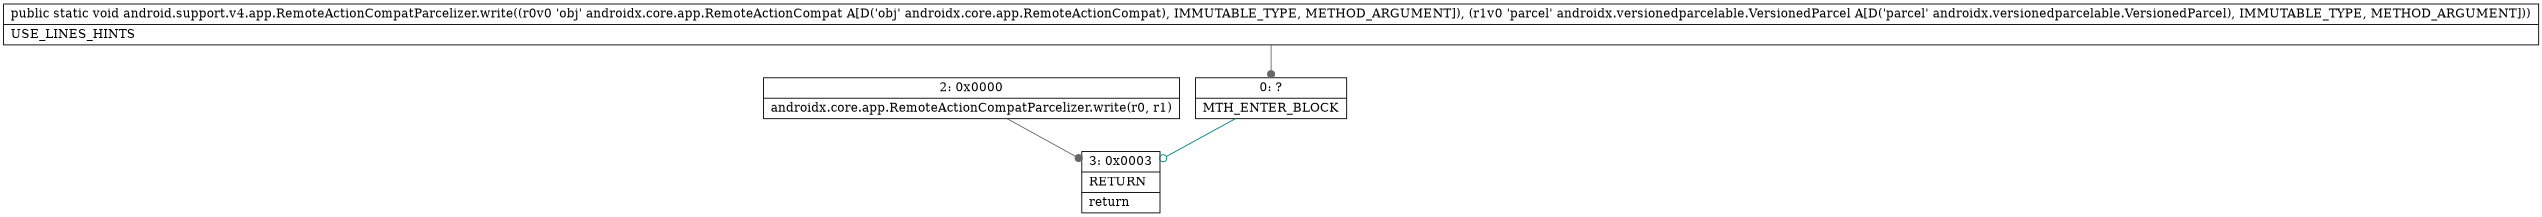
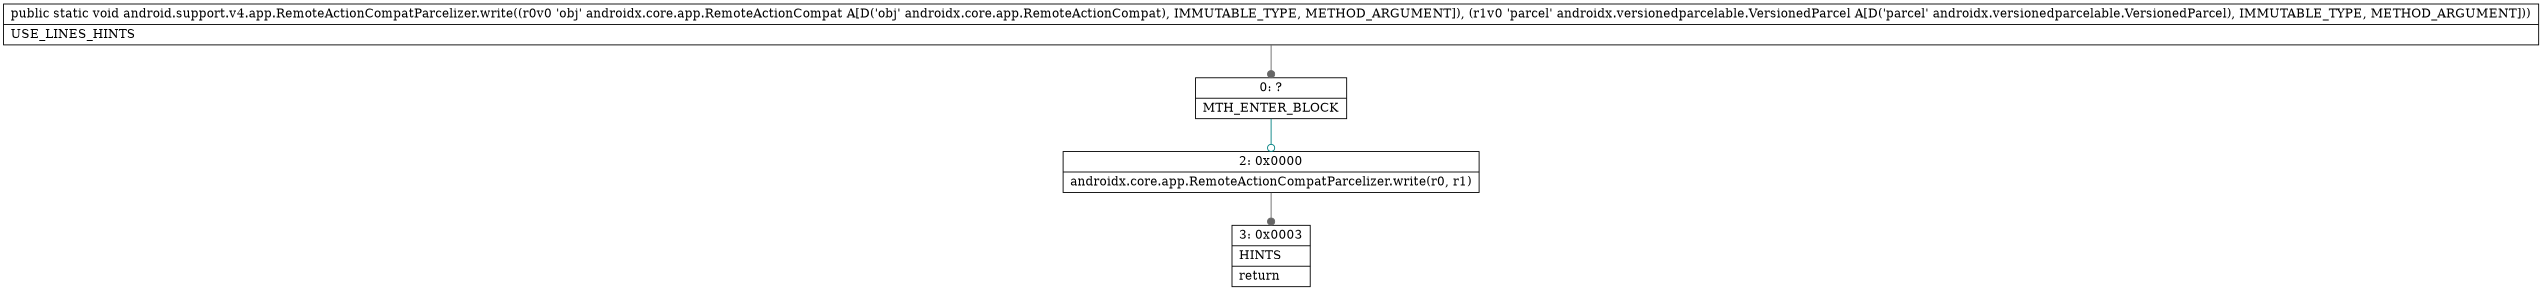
(1201, 138) -> (1271, 132)
(1118, 182) -> (1261, 256)
